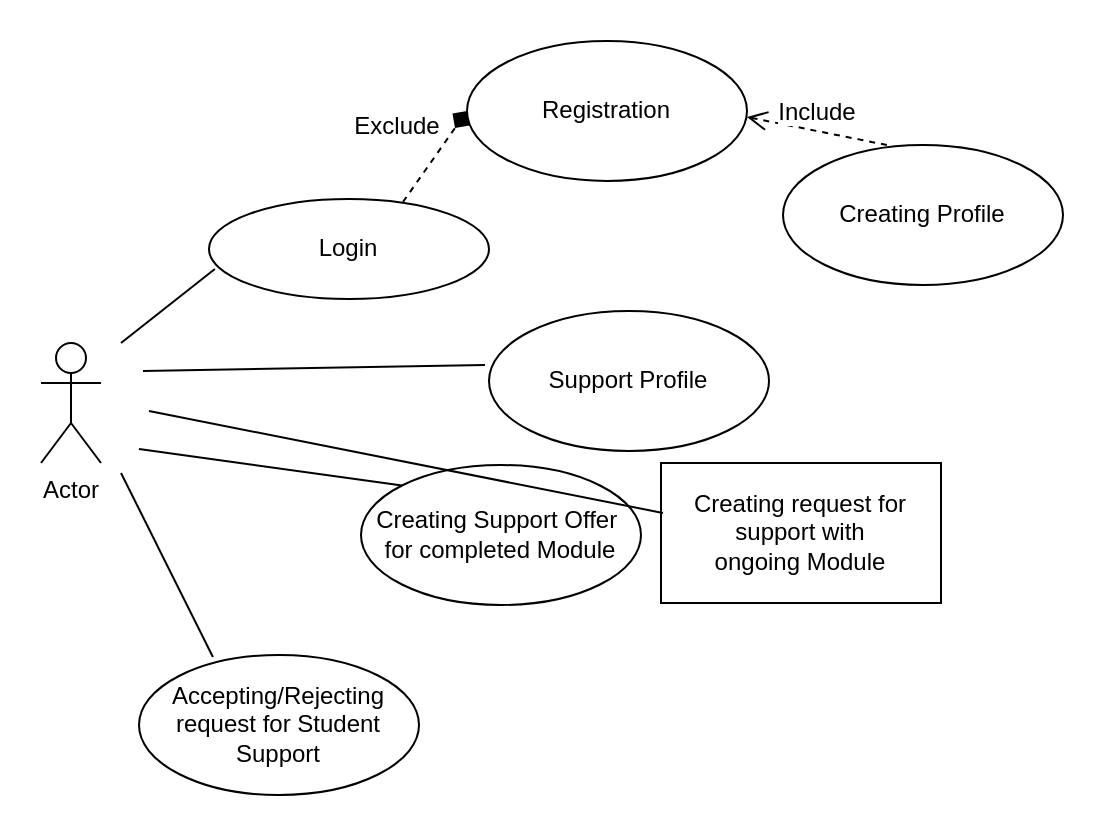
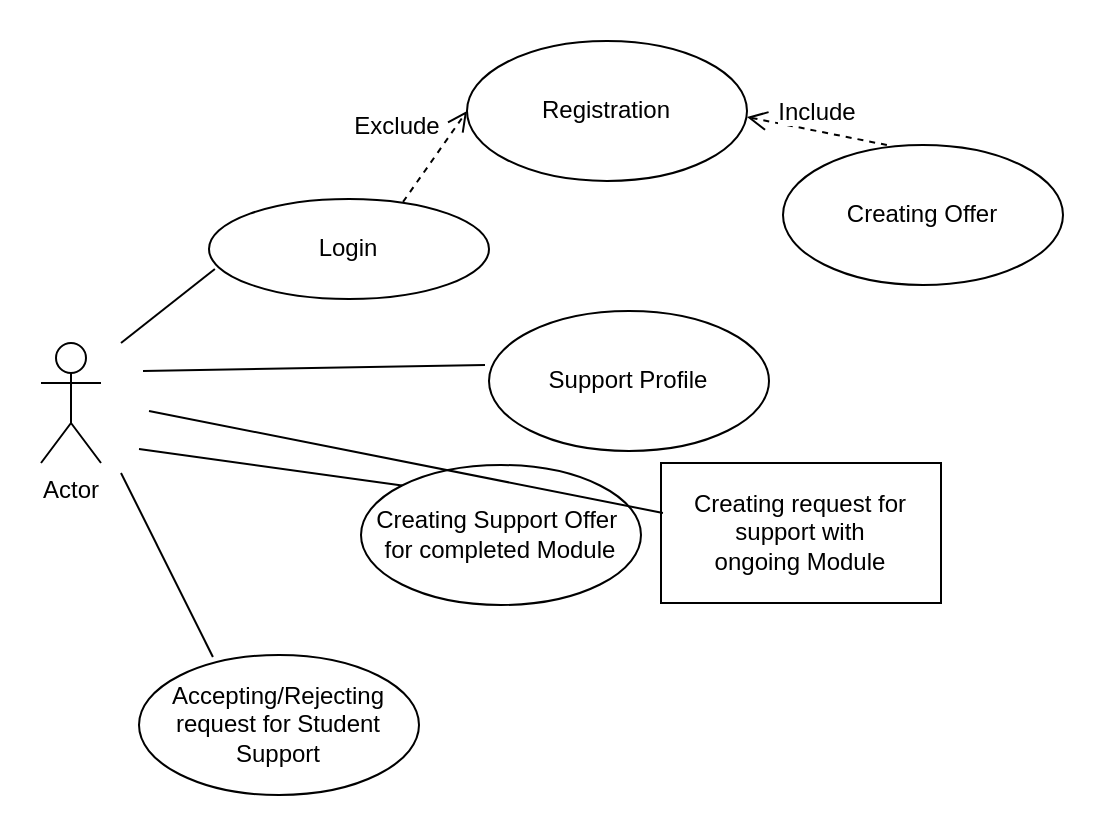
(455, 129) -> (459, 122)
(923, 215) -> (923, 215)
